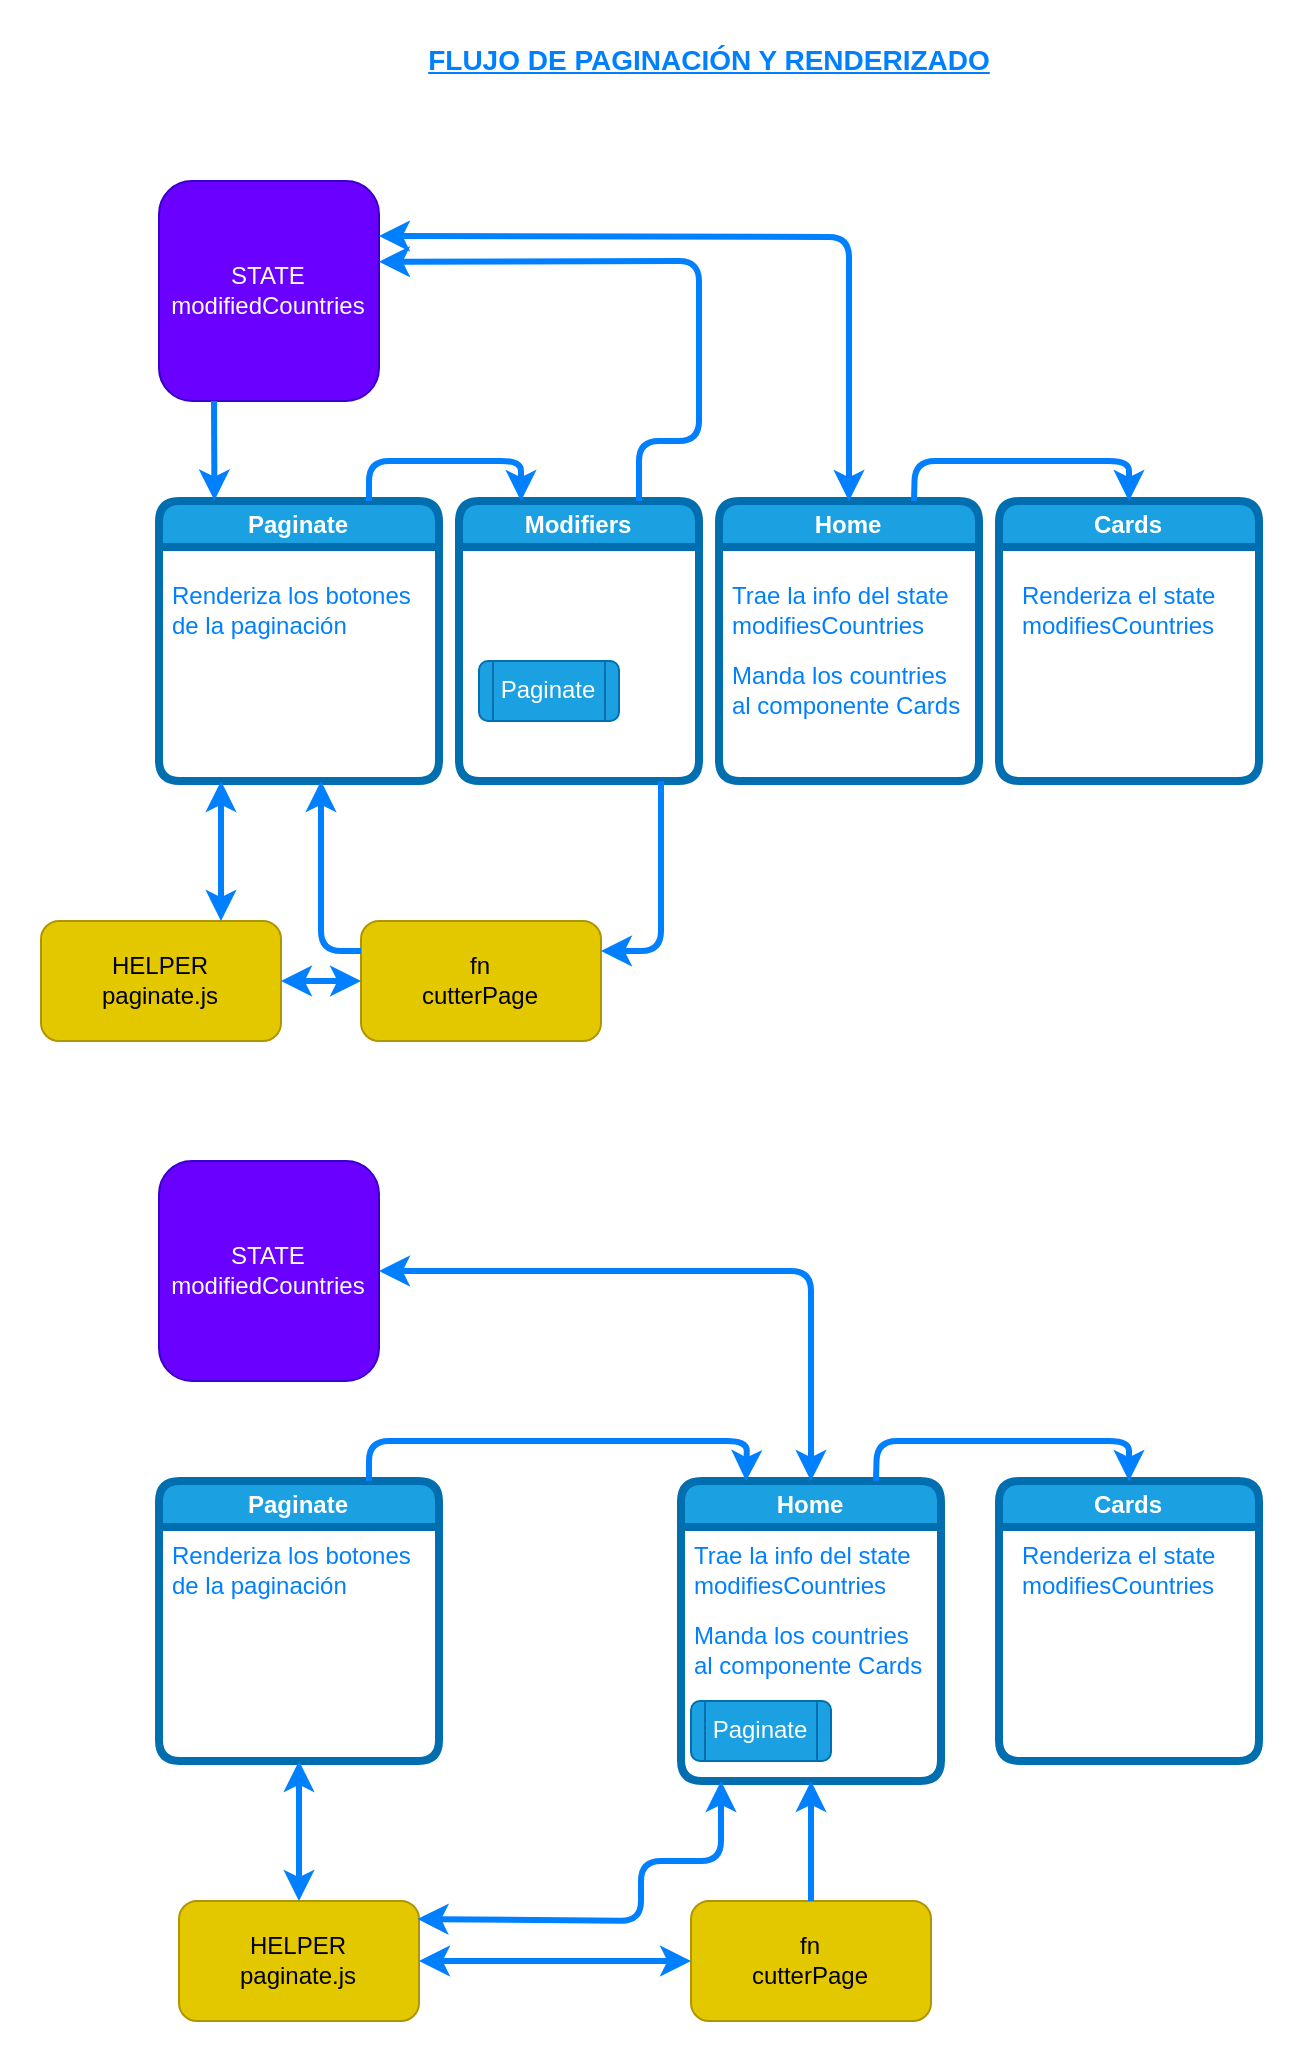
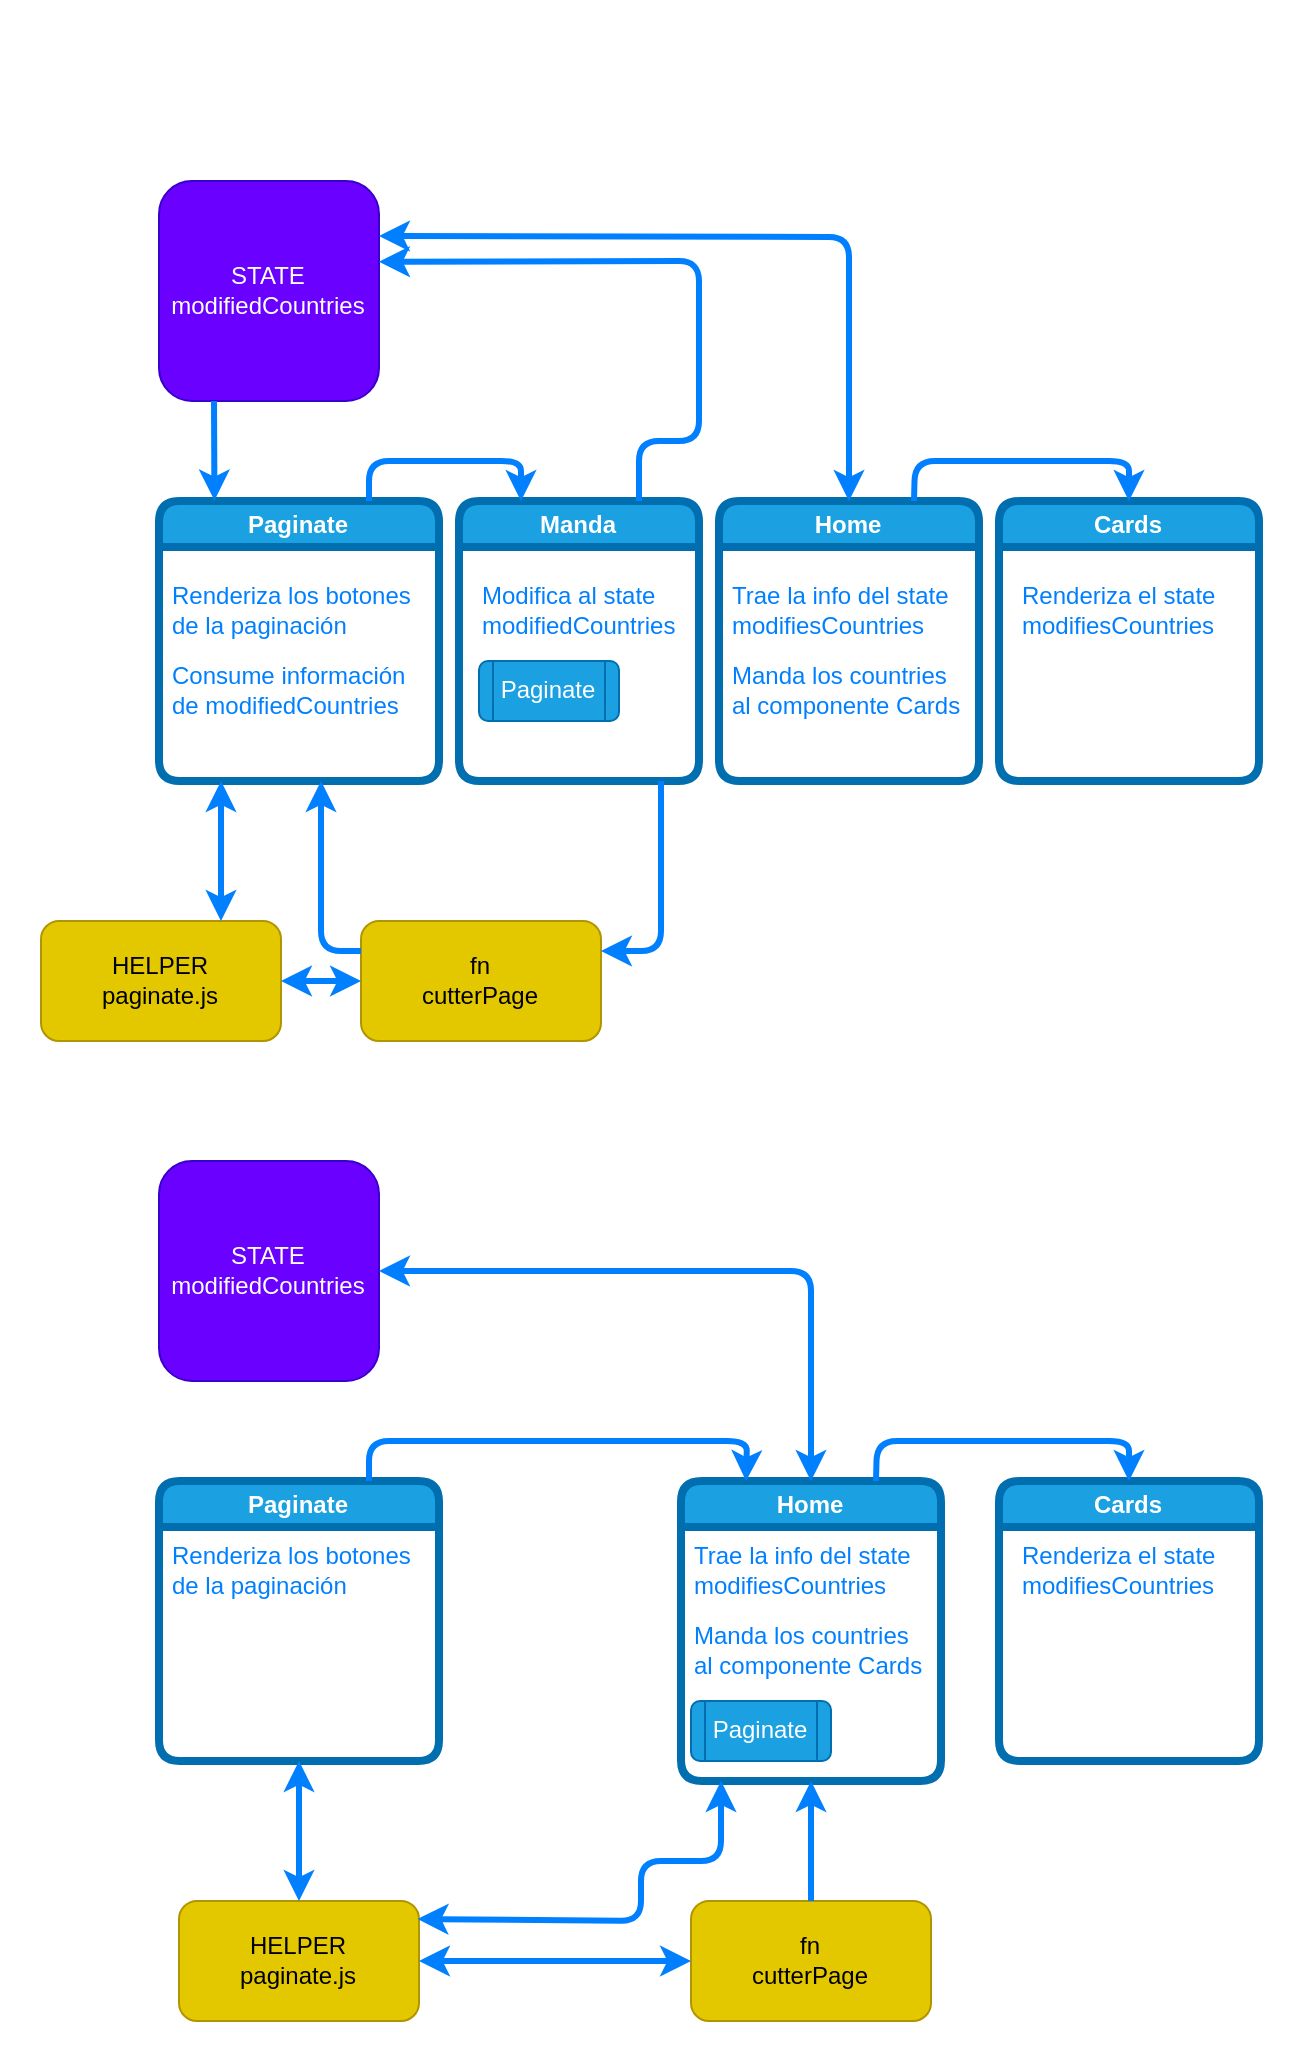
(709, 61) -> none
(578, 525) -> (578, 525)
none -> (589, 611)
none -> (299, 691)
